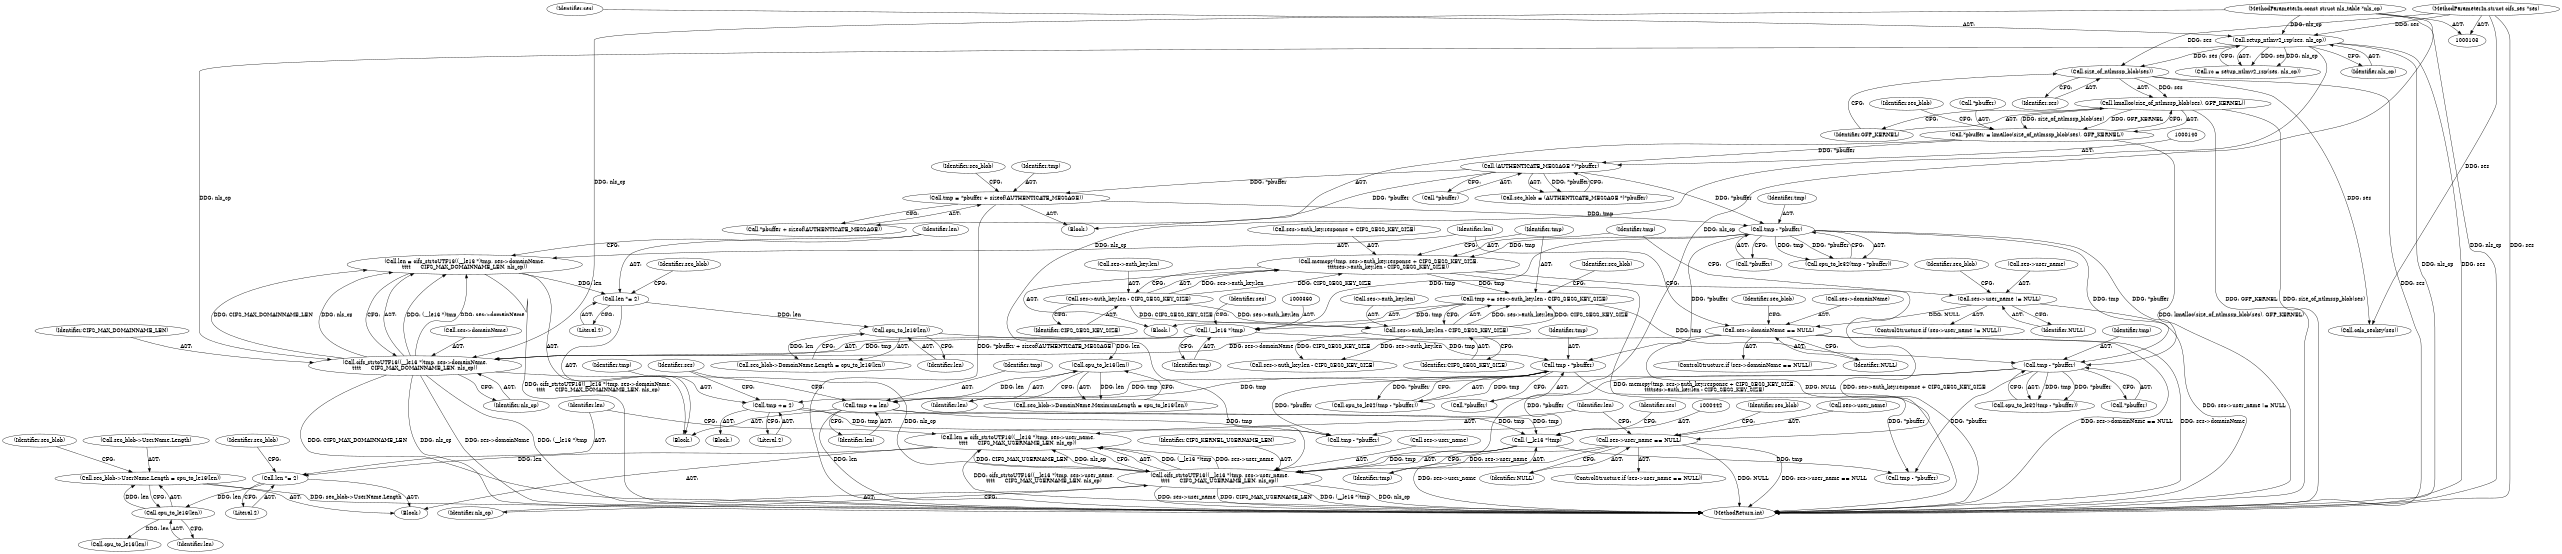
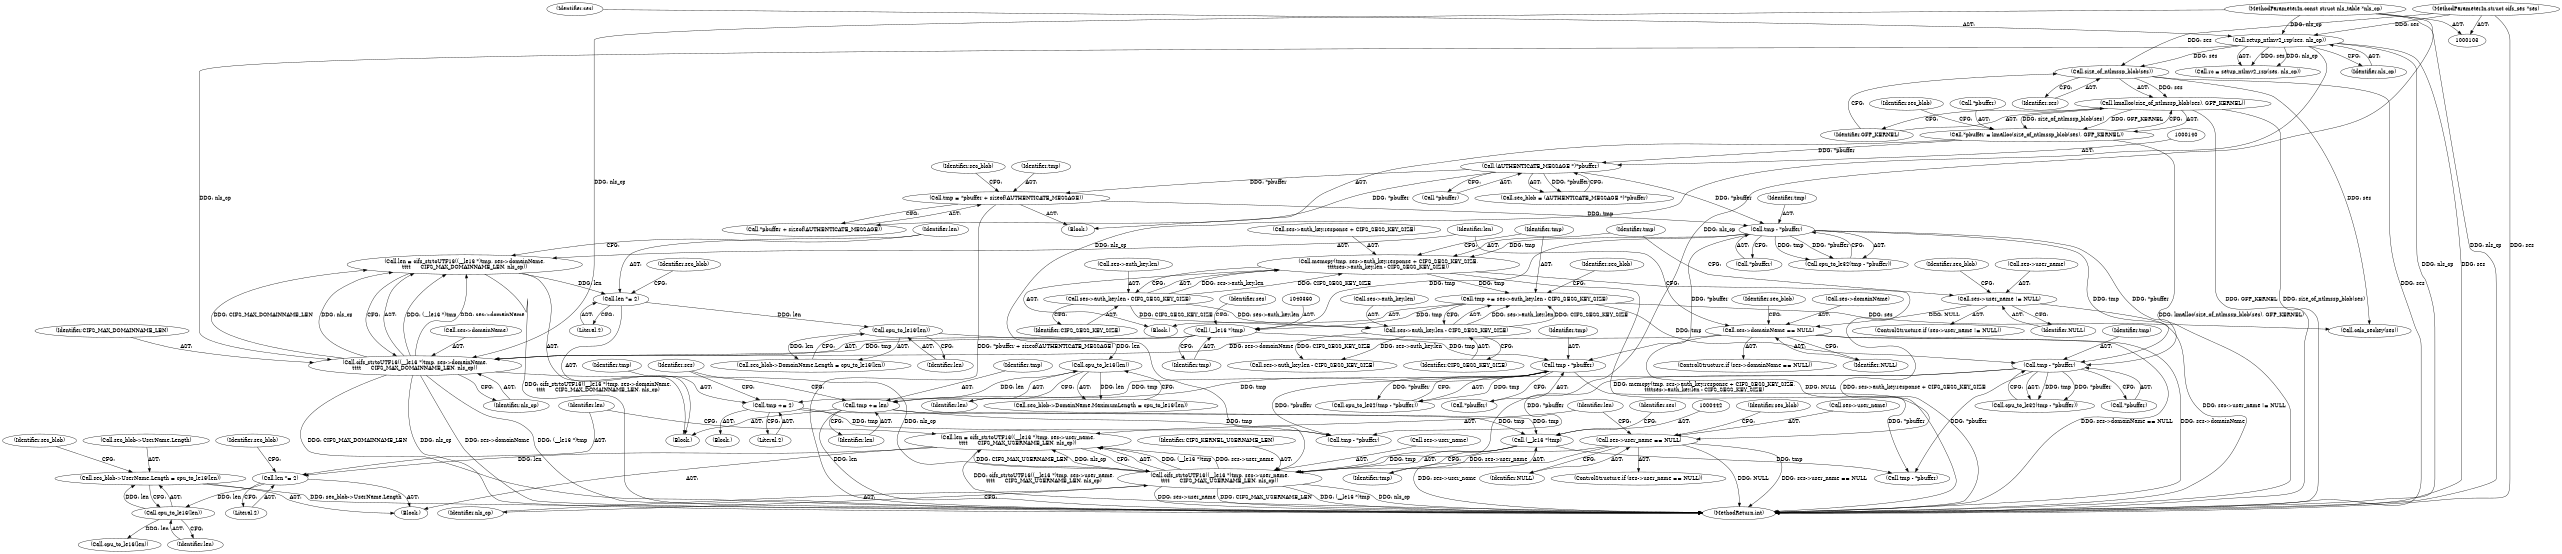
(2221, 54) -> none
(2462, 167) -> (1970, 324)
(1301, 299) -> (1301, 299)
